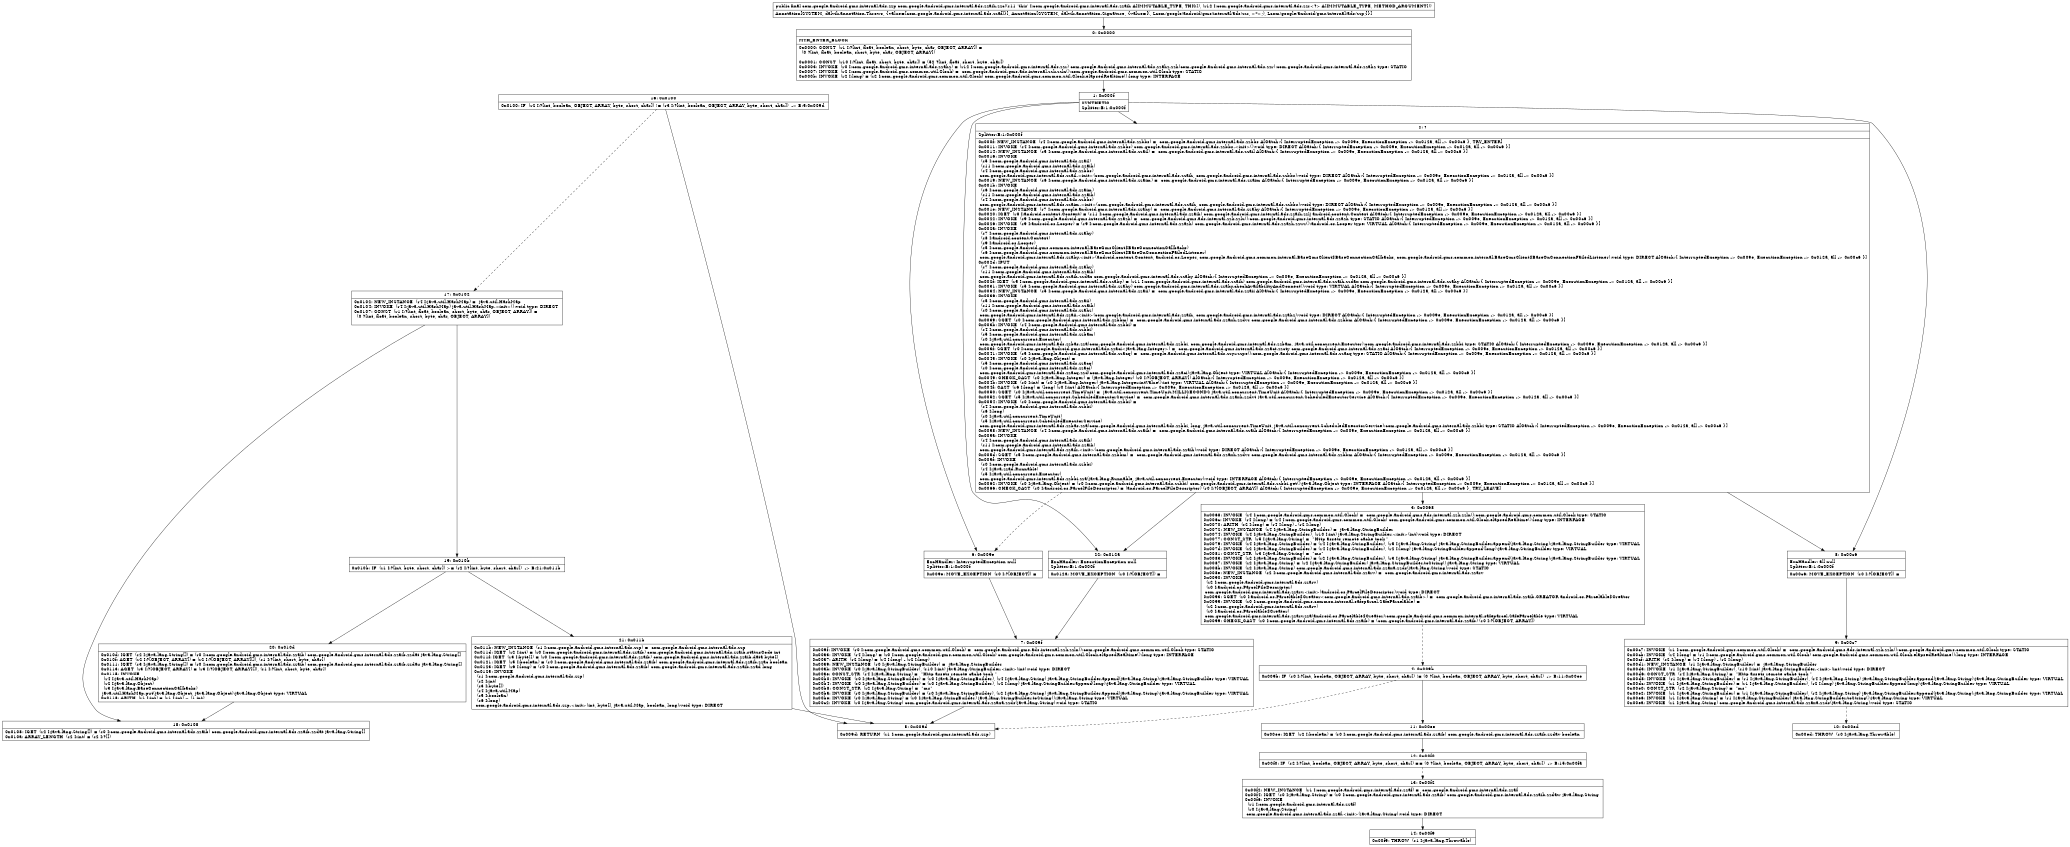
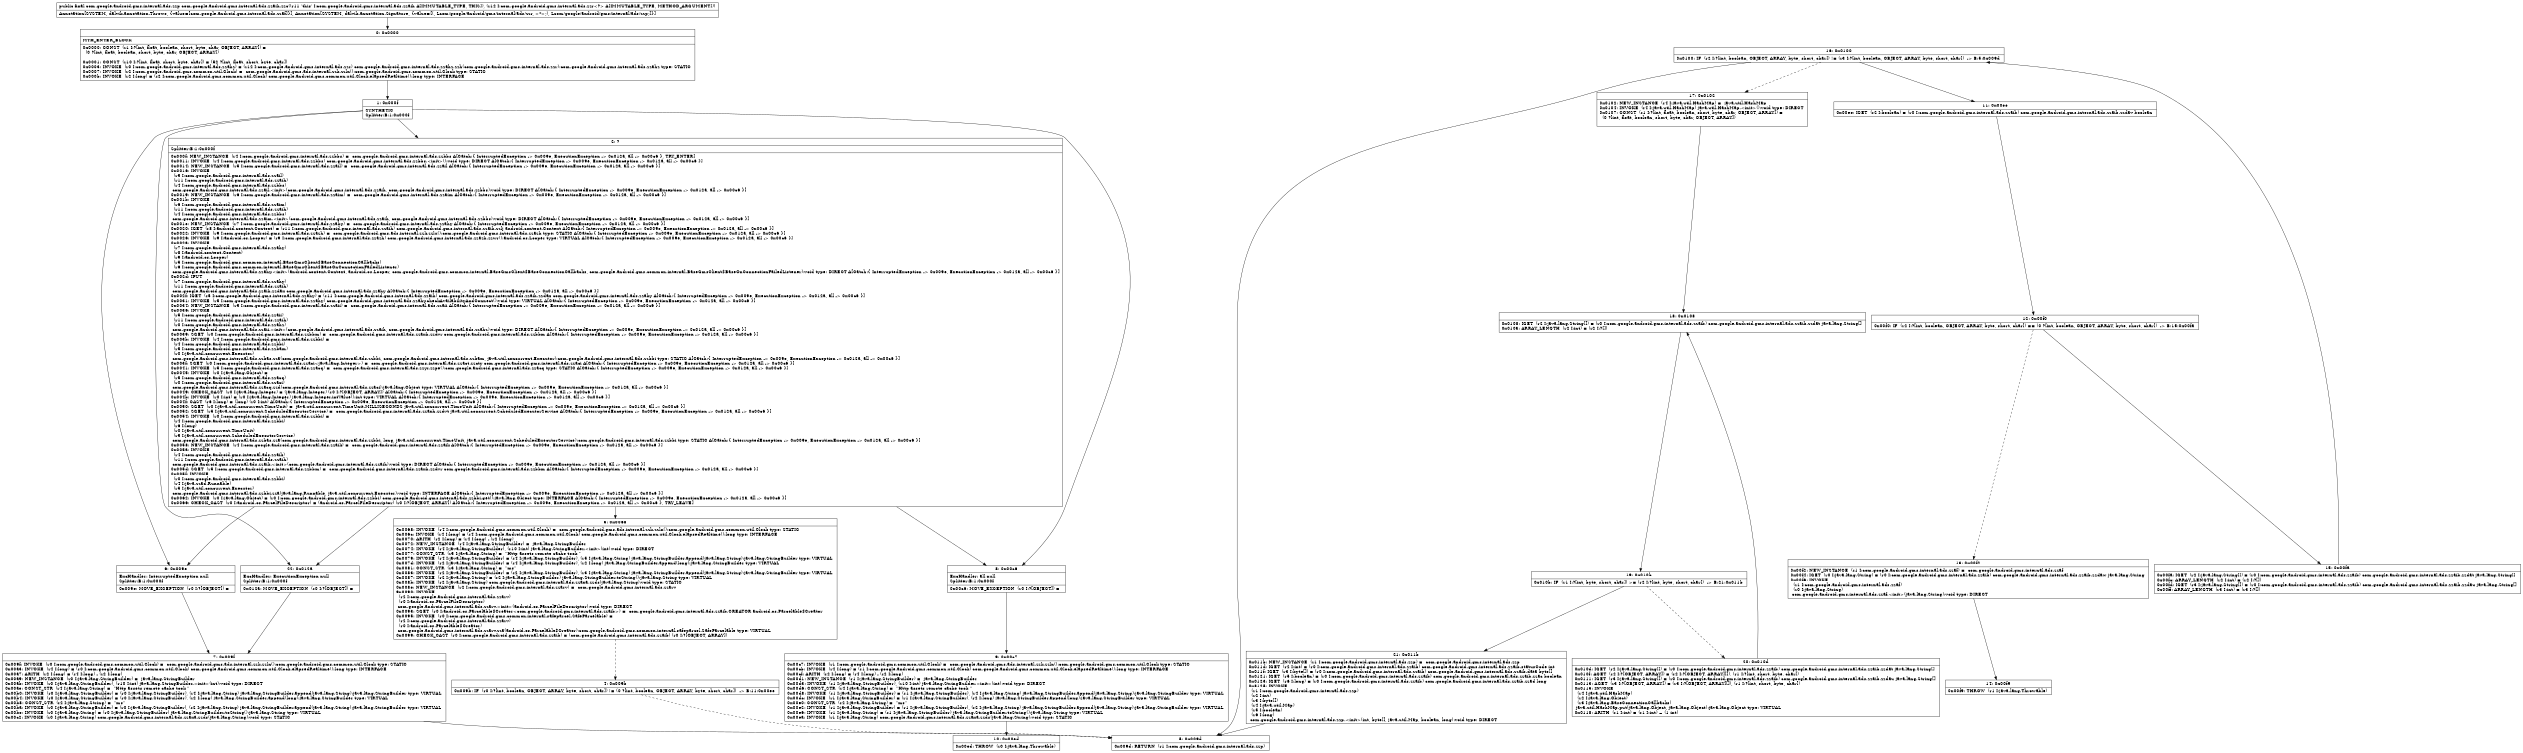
(457, 439) -> (1661, 450)
(1027, 518) -> (220, 533)
(1225, 578) -> (417, 592)
none -> (2338, 579)
(389, 607) -> (1685, 621)
(495, 672) -> (1270, 686)
(1423, 700) -> (1916, 82)
(1846, 713) -> (1006, 727)
